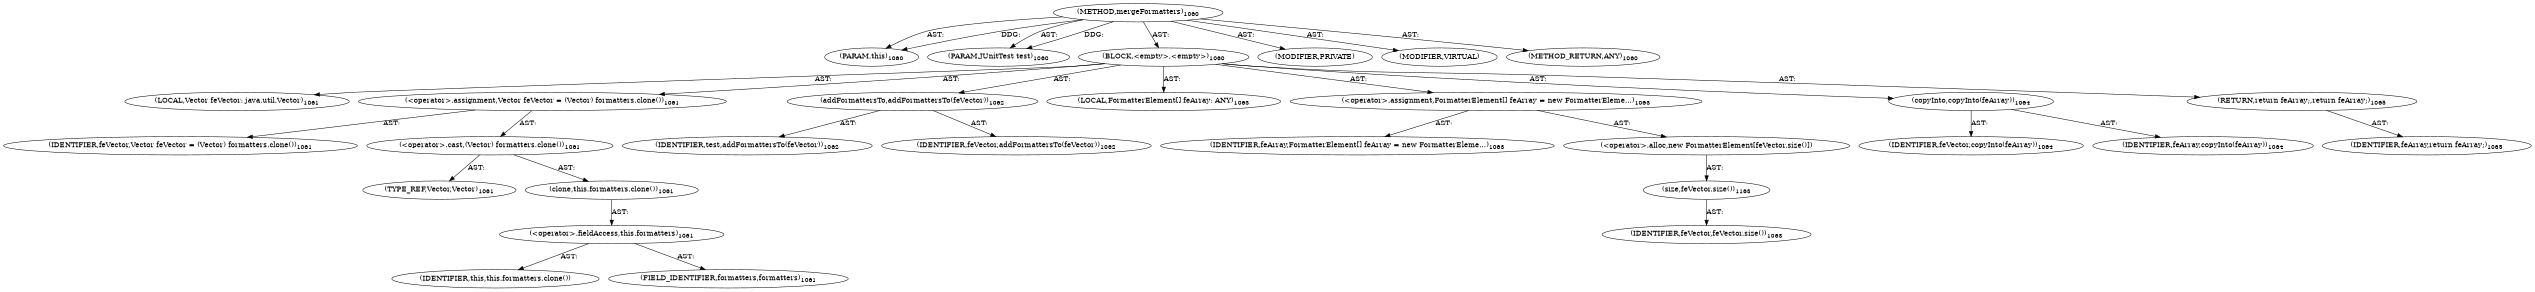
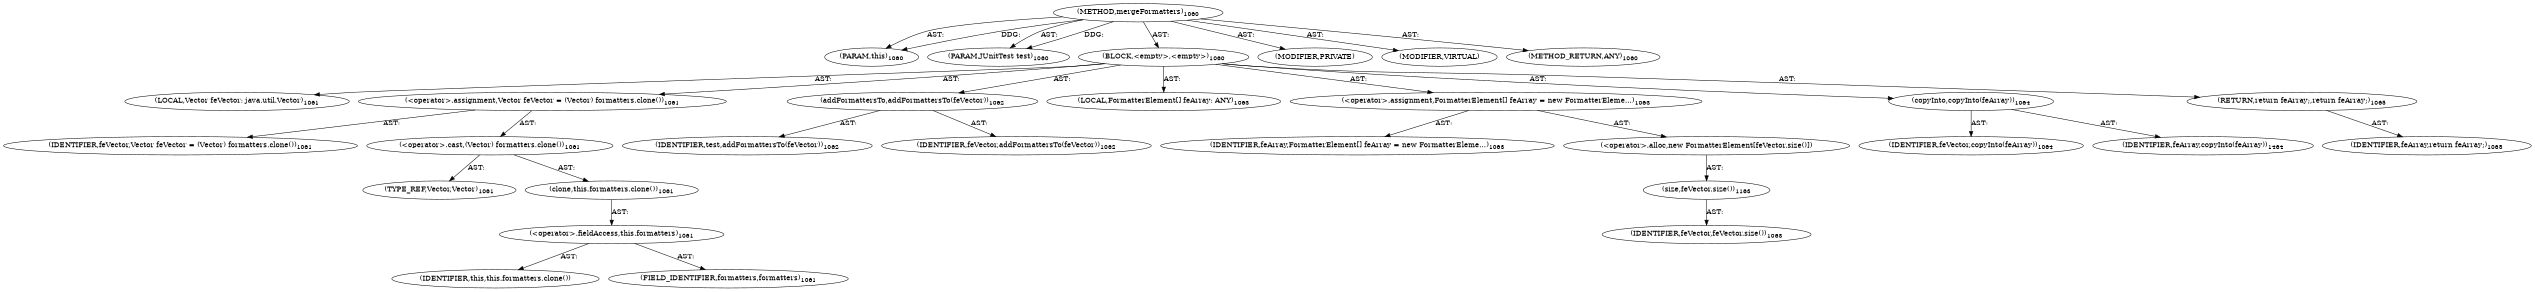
(2276, 145) -> (2276, 145)
